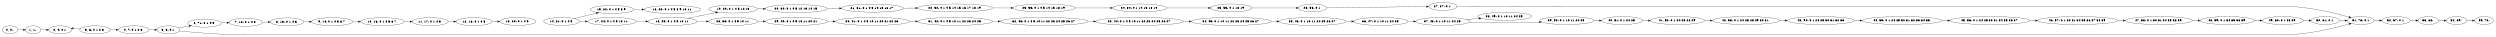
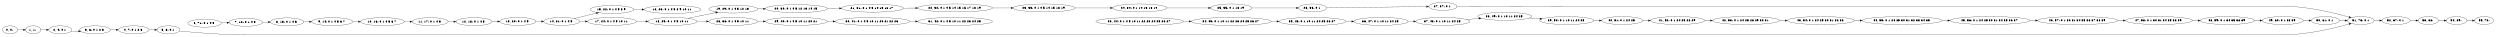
(733, 9) -> (733, 9)
none -> (539, 21)
(1044, 21) -> none
(1821, 21) -> (1821, 21)
(474, 22) -> (474, 22)
(1504, 23) -> (1535, 18)
(184, 27) -> none
(77, 28) -> (75, 31)
